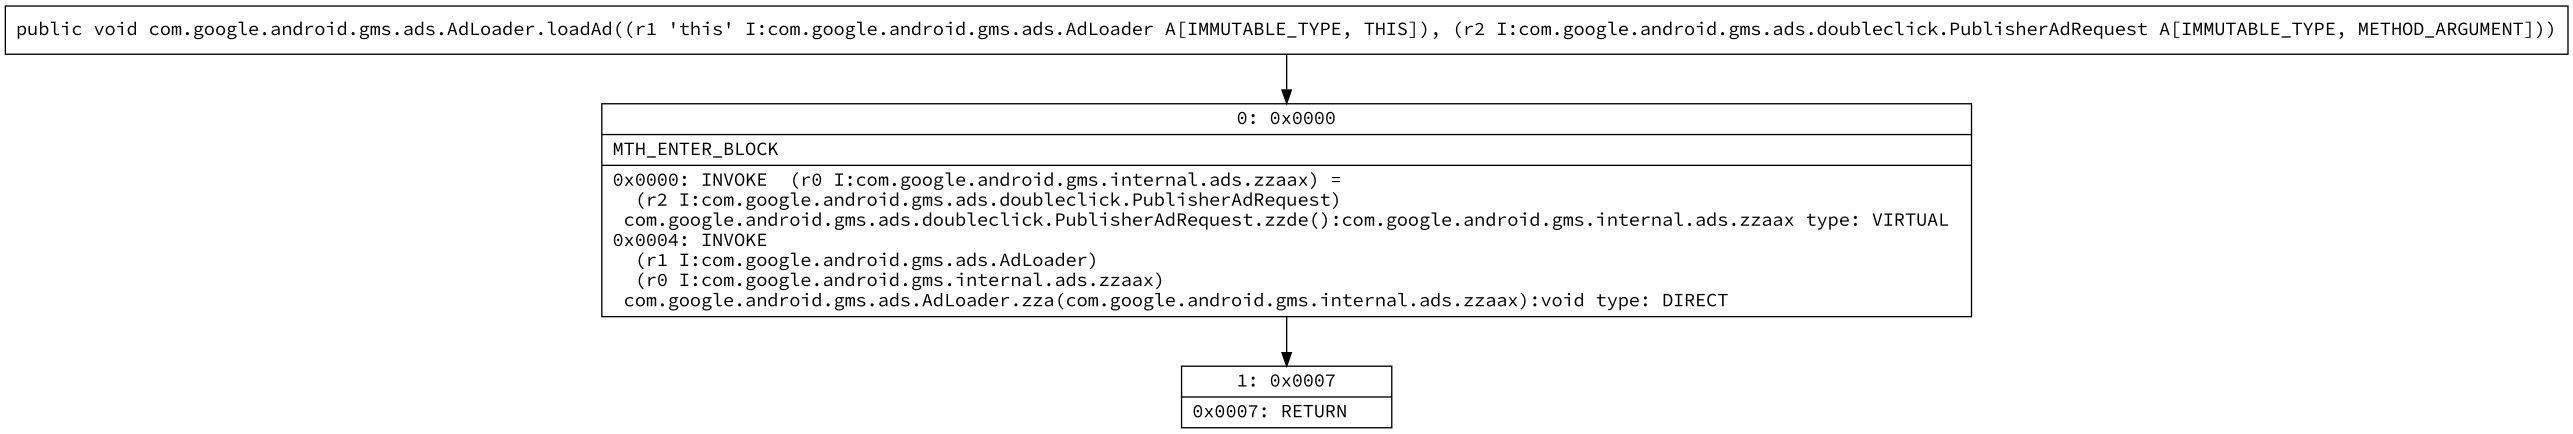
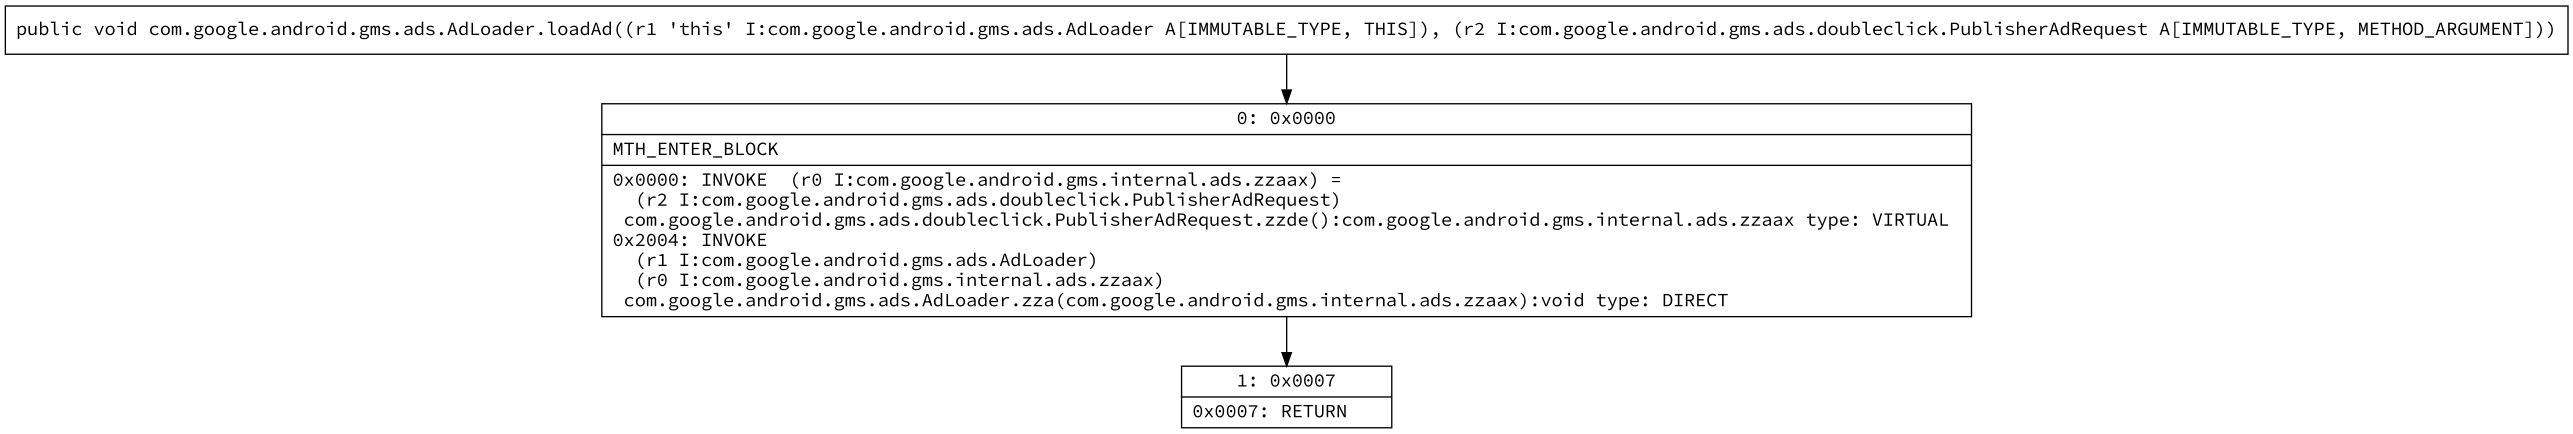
(702, 240) -> (702, 240)
